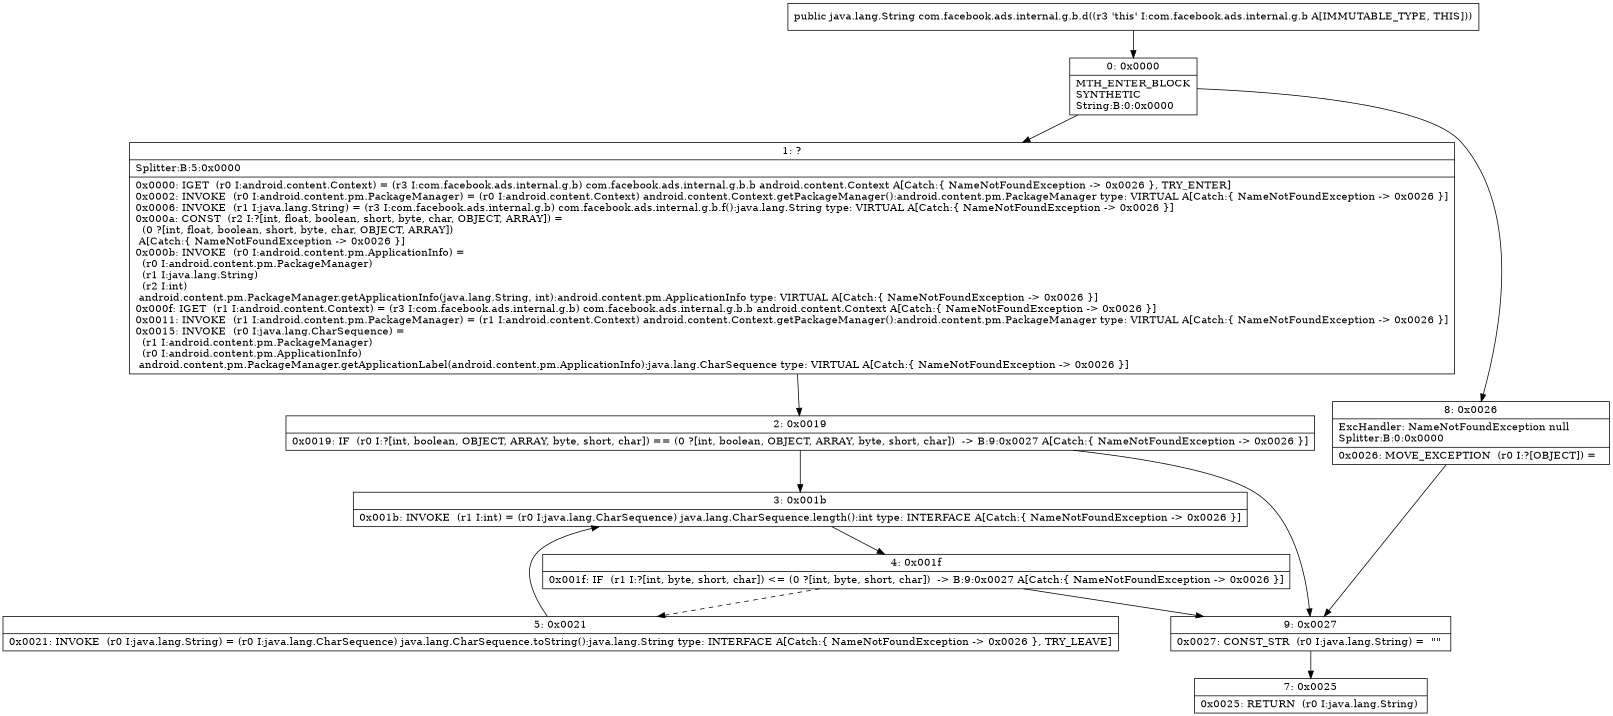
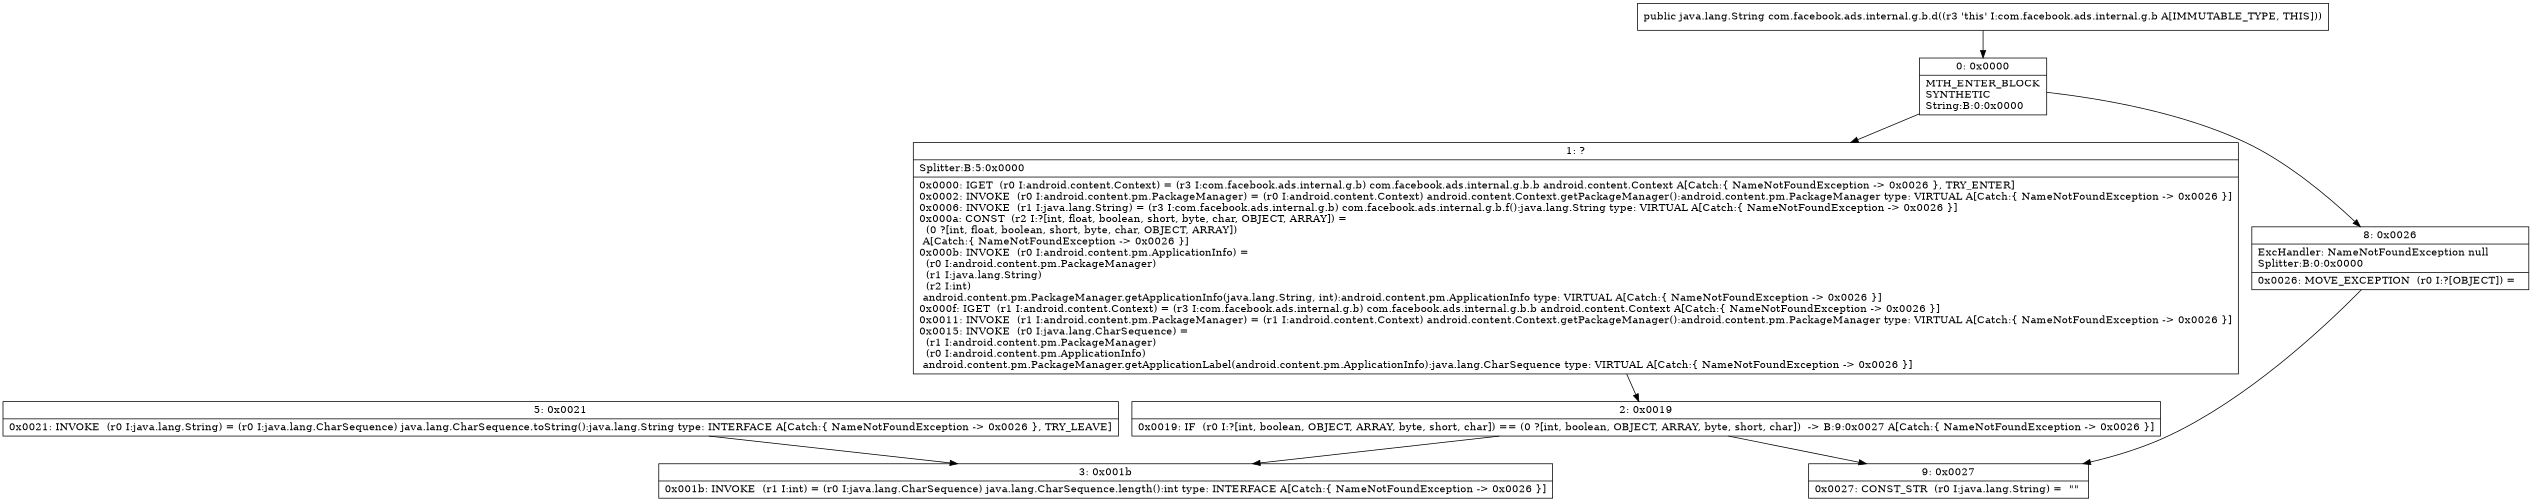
(916, 572) -> none
(1311, 696) -> none
